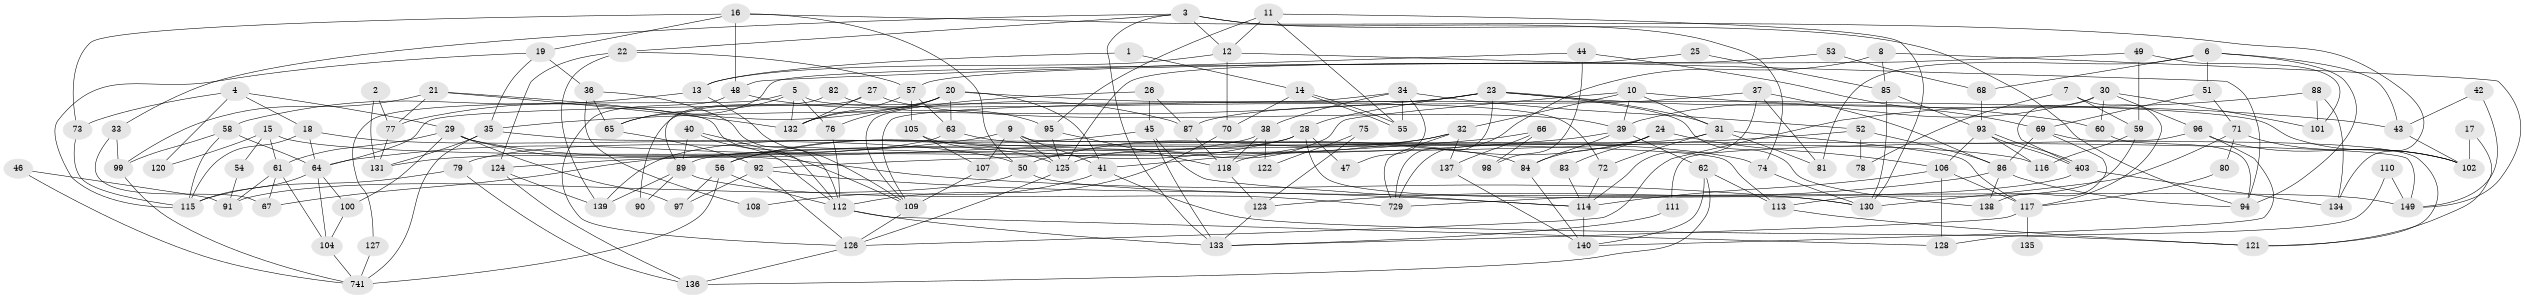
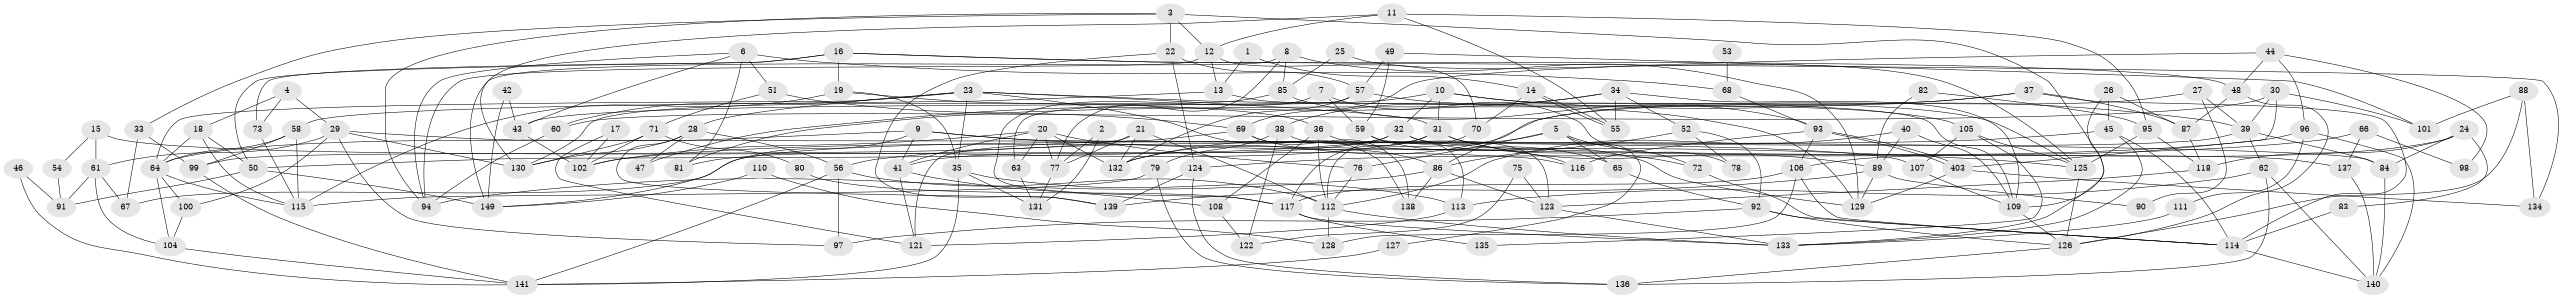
(1213, 66) -> none
none -> (1165, 108)
(2162, 114) -> (2297, 88)
(1245, 149) -> (1436, 141)
(158, 169) -> none
(1763, 169) -> none
(1396, 207) -> (1858, 207)
none -> (1231, 227)
none -> (1823, 233)
(358, 285) -> (522, 285)
